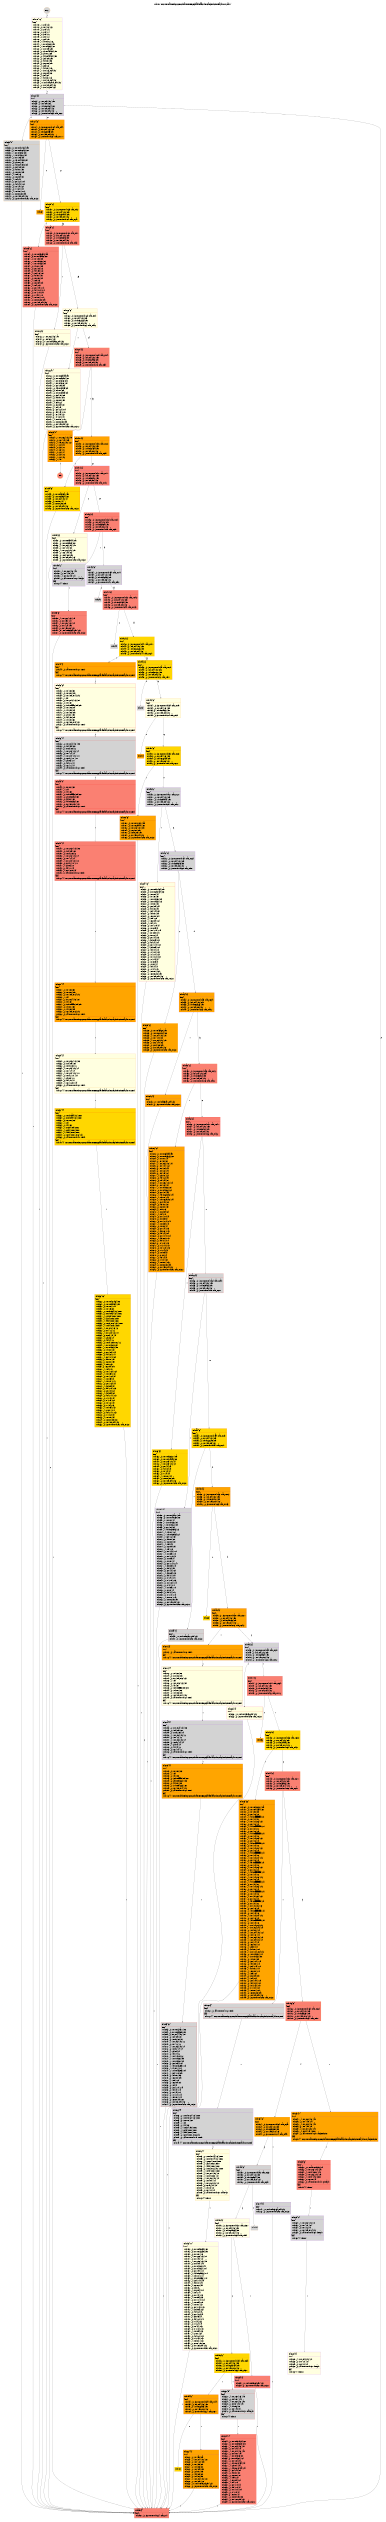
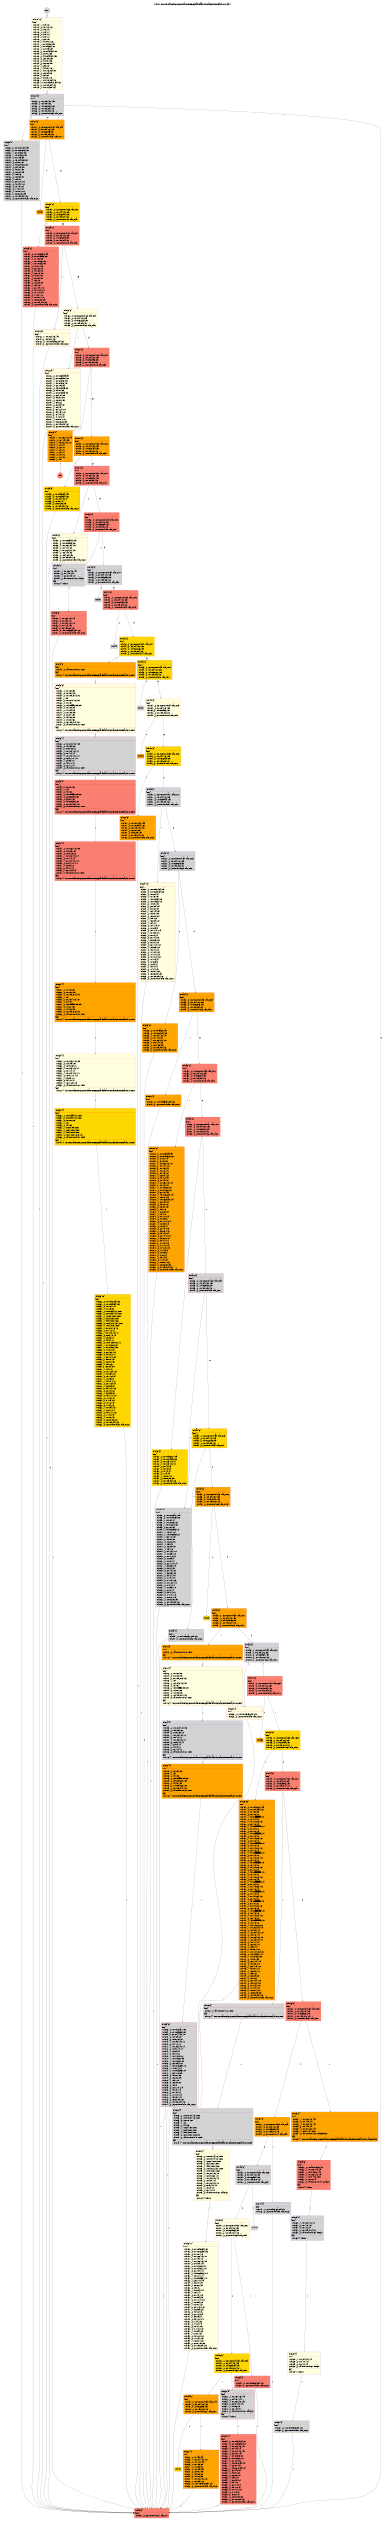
none -> (292, 2427)
